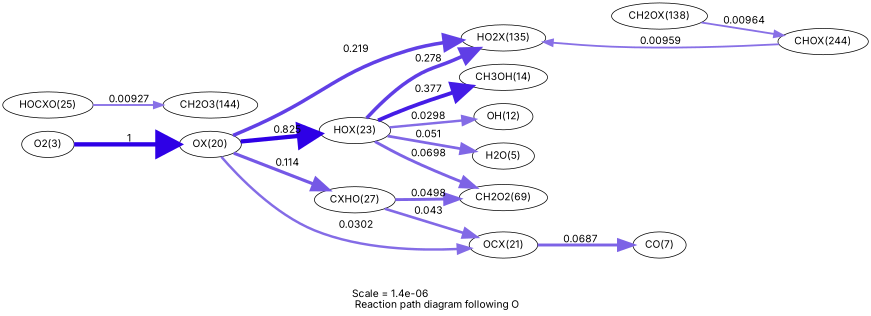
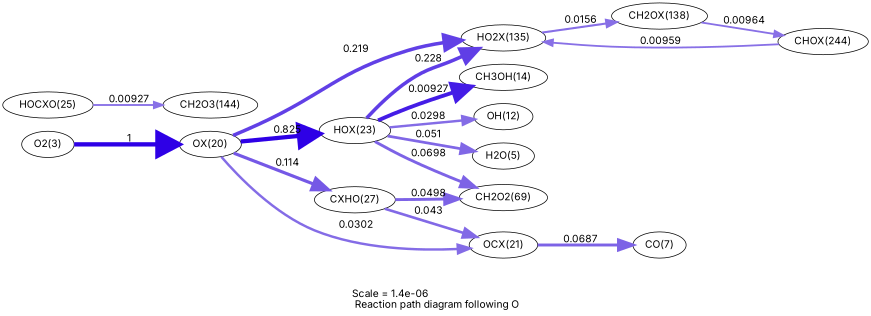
none -> (574, 28)
(427, 59) -> (427, 59)
(427, 89) -> (427, 89)
